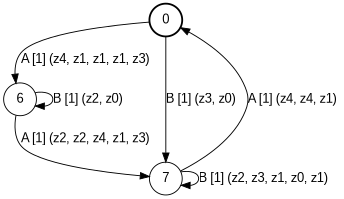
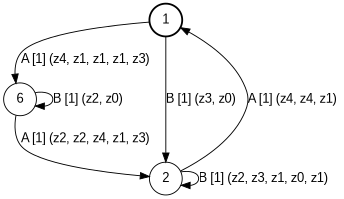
(166, 20) -> (166, 20)
(166, 179) -> (166, 179)
